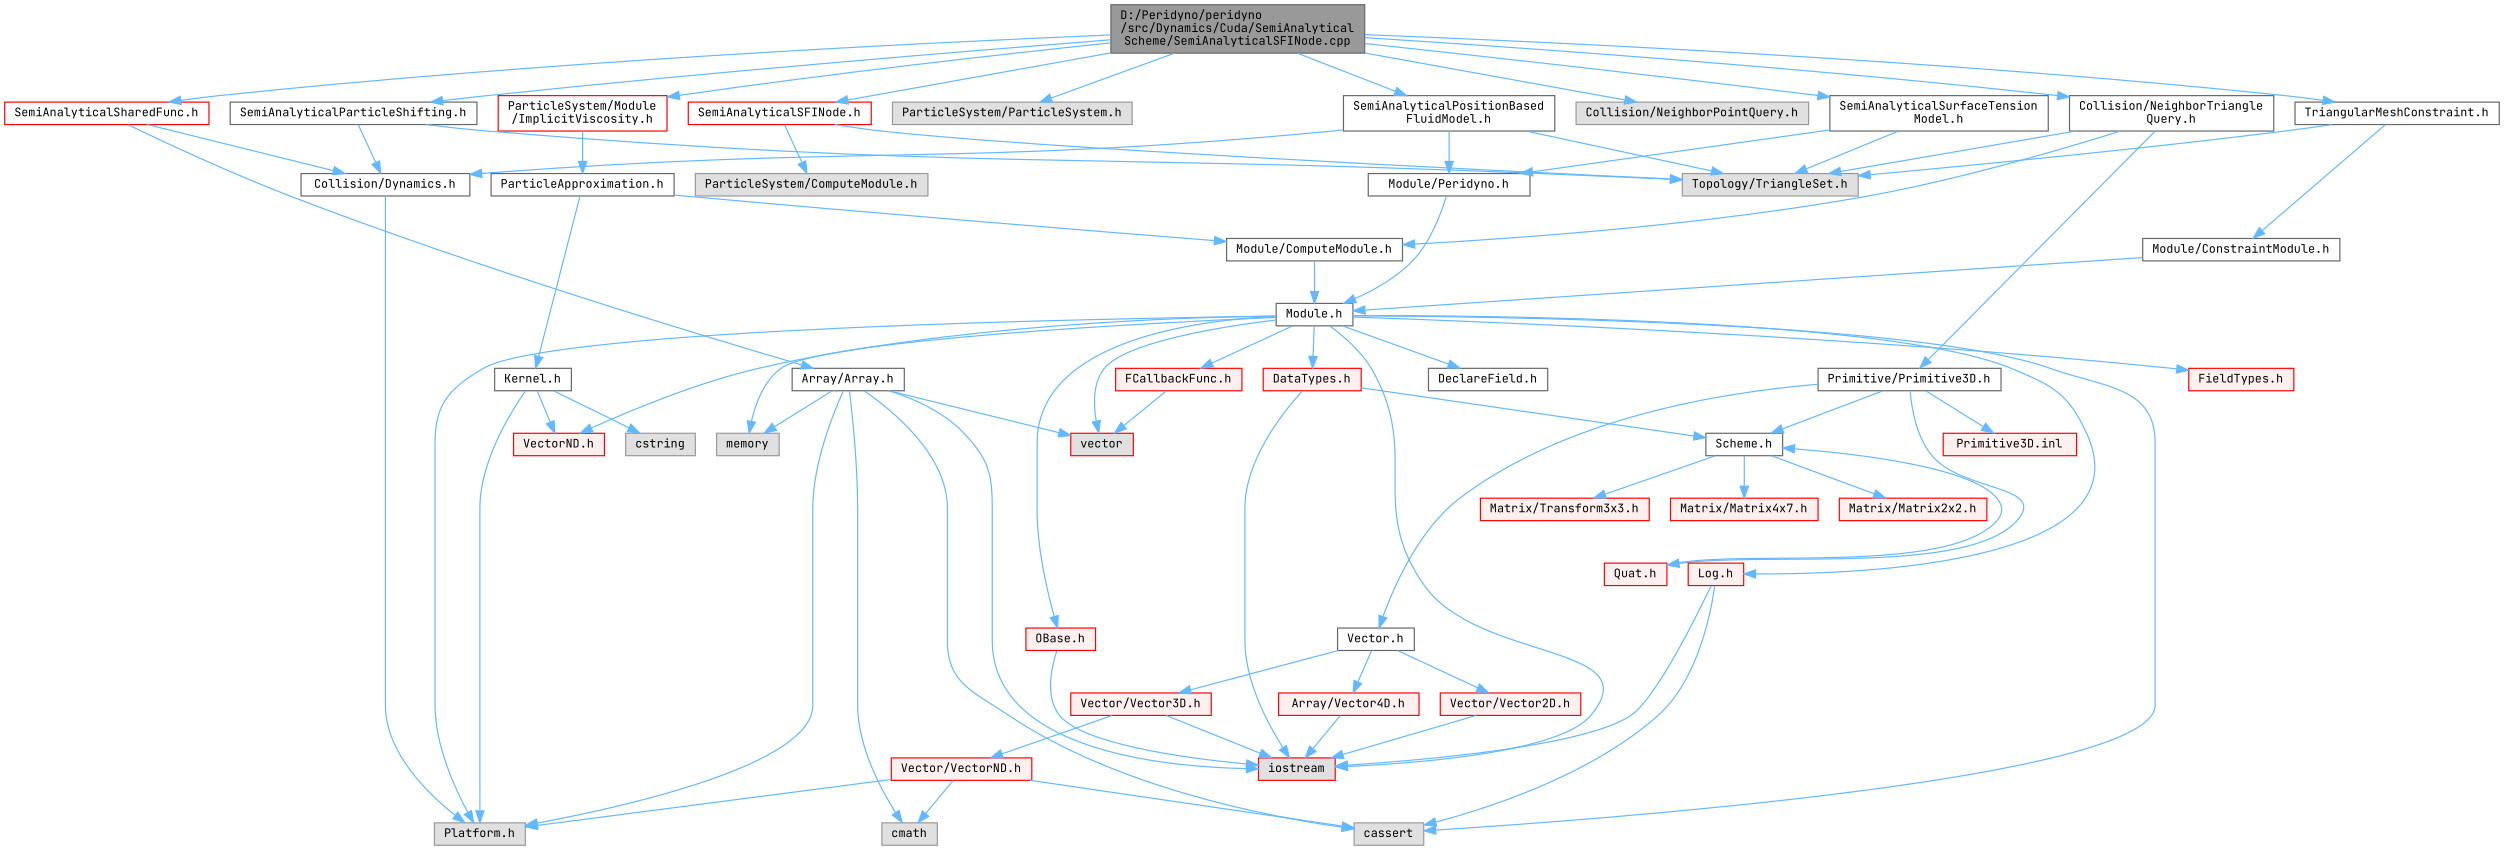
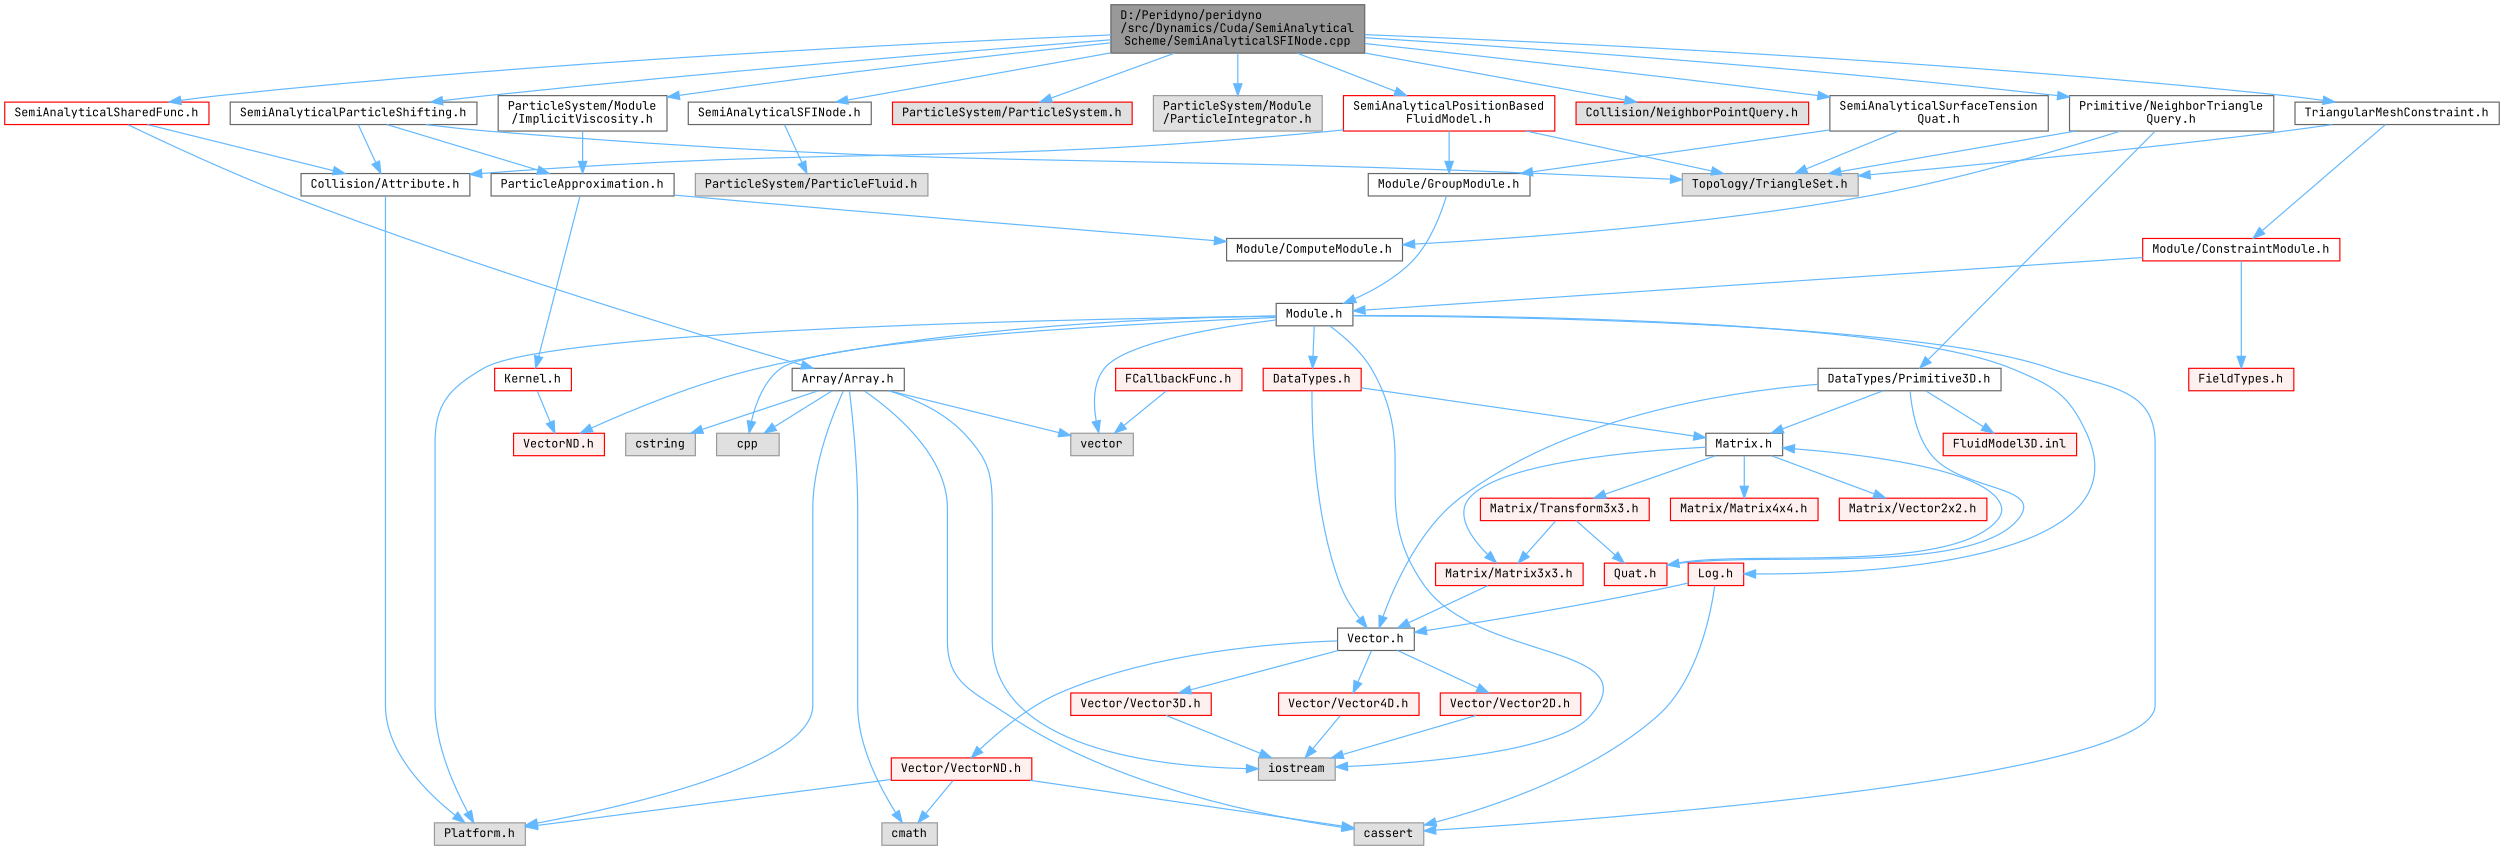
(583, 113) -> (583, 113)
(780, 113) -> (780, 113)
(1012, 113) -> (1012, 113)
none -> (1238, 113)
(1449, 113) -> (1449, 113)
(1692, 113) -> (1692, 113)
(1939, 113) -> (1939, 113)
(2172, 113) -> (2172, 113)
none -> (462, 147)
(1231, 156) -> none
(385, 185) -> (385, 185)
(812, 185) -> (812, 185)
(1449, 185) -> (1449, 185)
(2241, 250) -> (2241, 250)
(1315, 276) -> none
(1765, 337) -> (2241, 309)
(1252, 344) -> none
(533, 380) -> (533, 380)
(1488, 380) -> none
(1910, 380) -> (1910, 380)
(591, 409) -> (763, 409)
(748, 444) -> (748, 444)
(1102, 444) -> (1102, 444)
(1744, 444) -> (1744, 444)
(2010, 444) -> (2010, 444)
(1744, 509) -> (1744, 509)
(1913, 509) -> (1913, 509)
none -> (1596, 538)
(1245, 565) -> (1321, 508)
none -> (1509, 574)
(480, 596) -> none
(1061, 639) -> none
(1349, 704) -> (1349, 704)
(1578, 736) -> (1558, 609)
(1038, 741) -> (1148, 665)
(1297, 769) -> (1297, 769)
